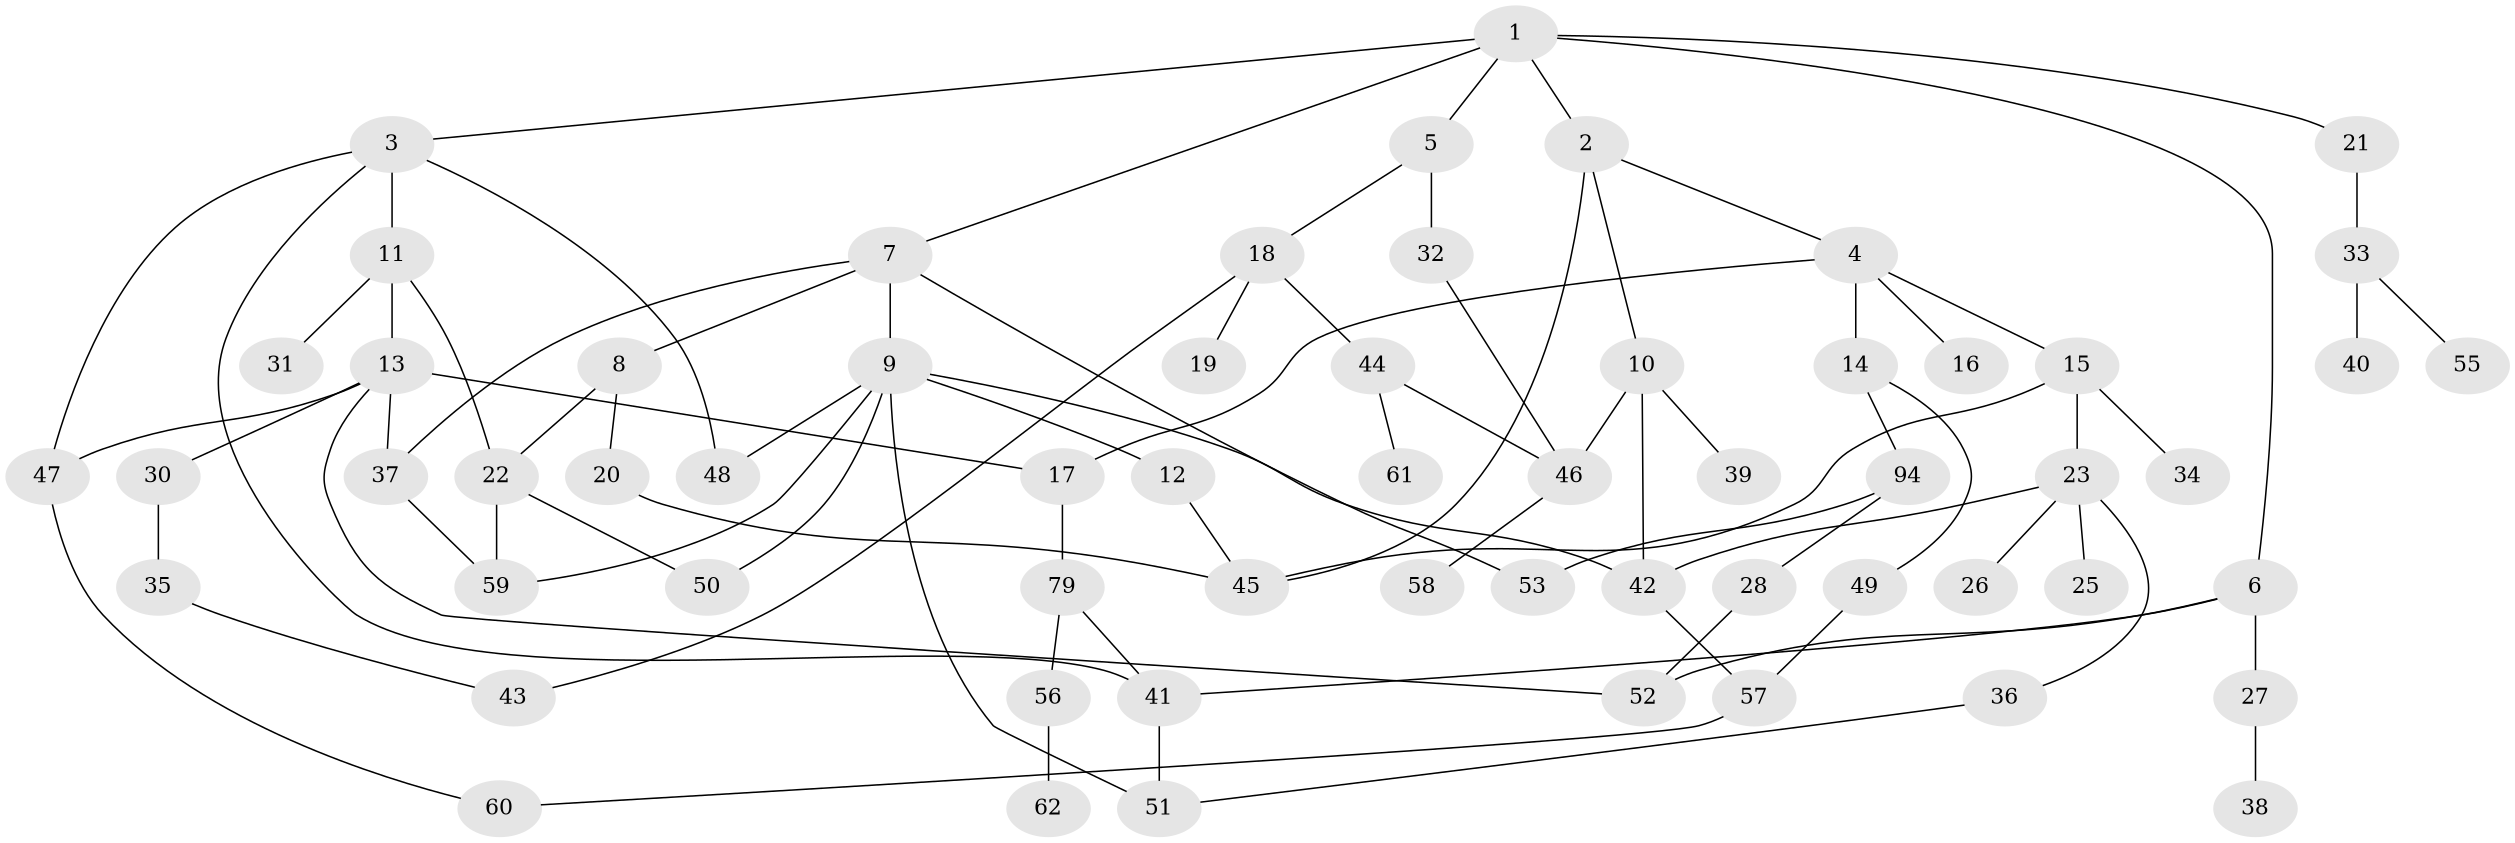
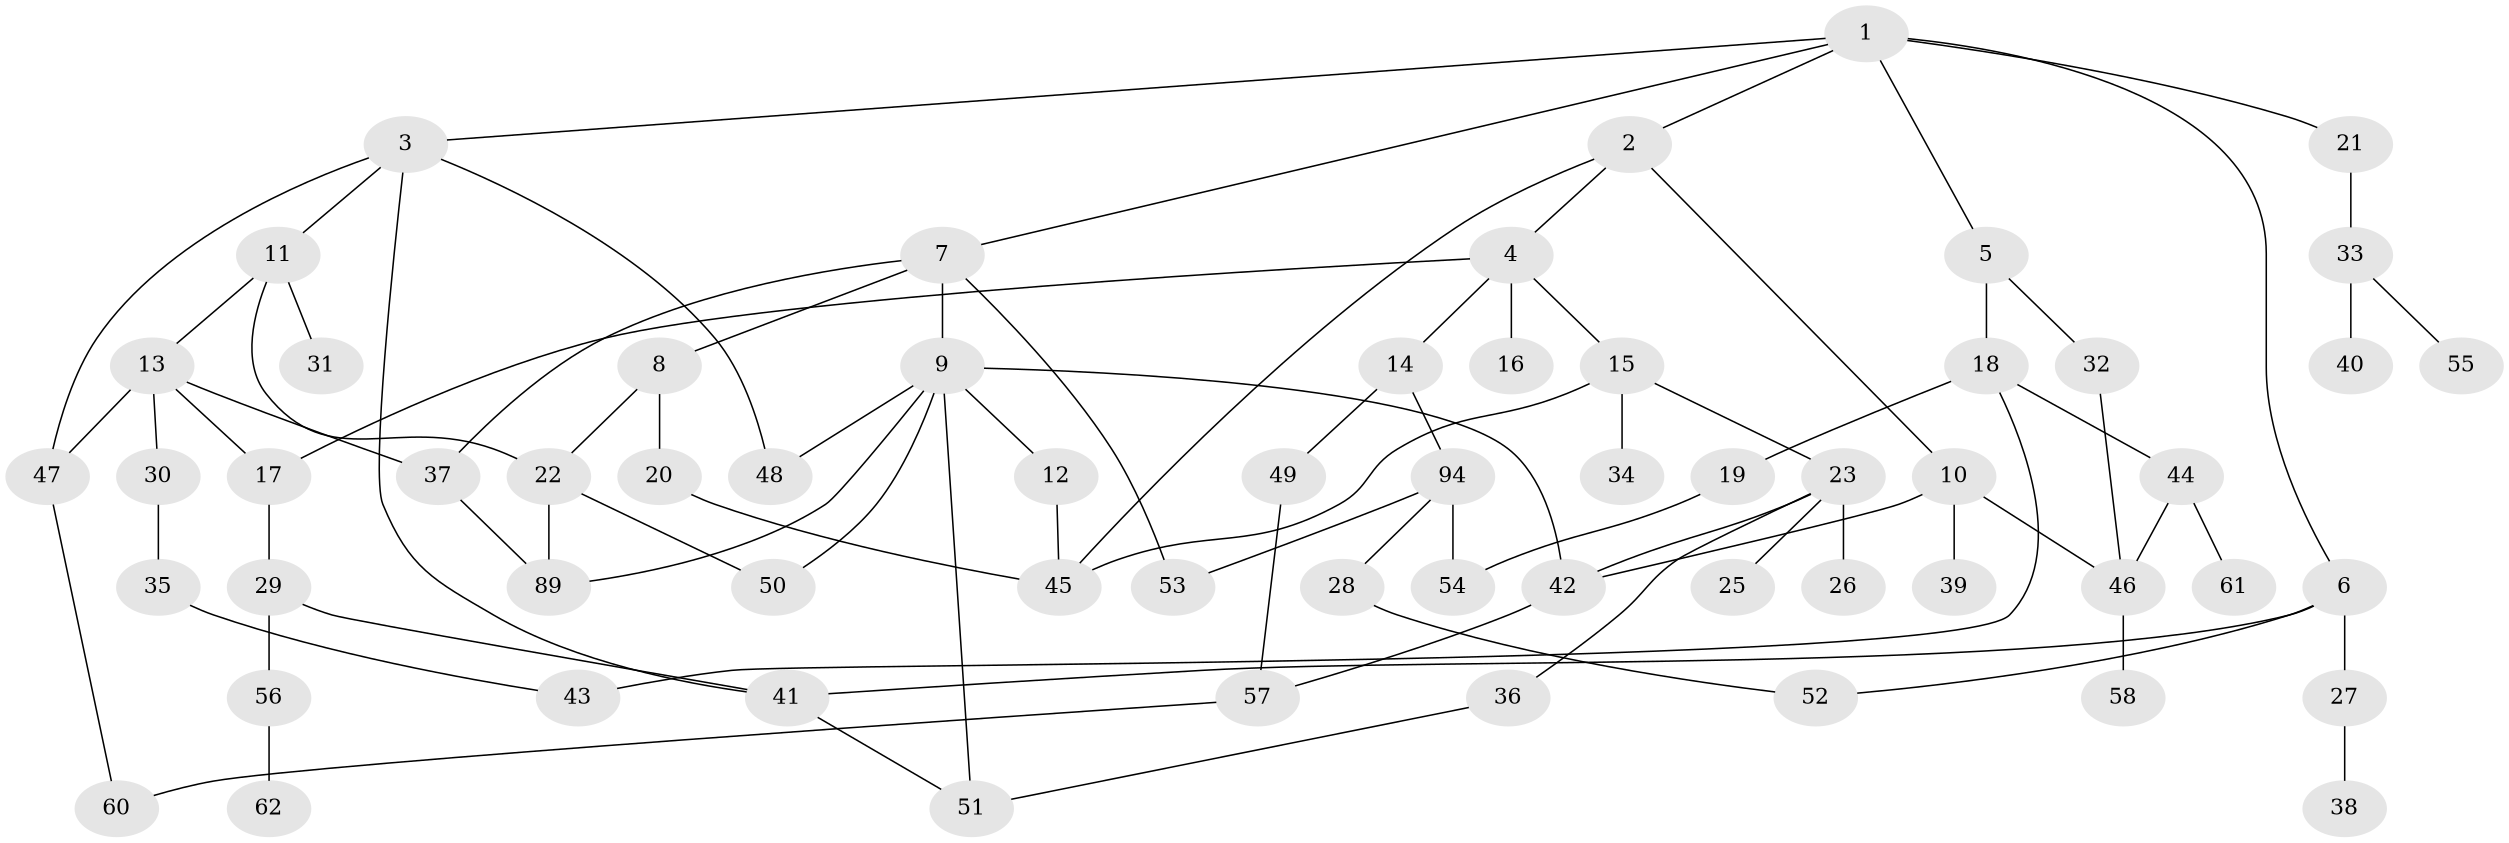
(497, 587) -> (549, 587)
(1062, 587) -> (269, 587)
none -> (1453, 587)
(876, 647) -> none
